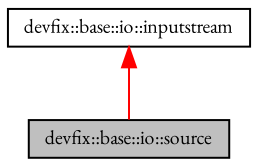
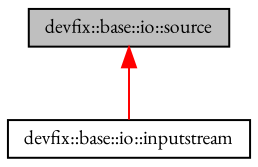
(129, 94) -> (129, 94)
